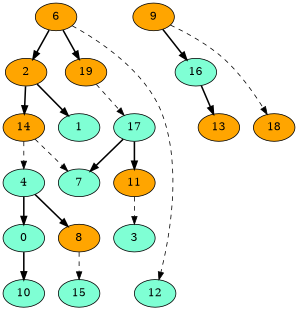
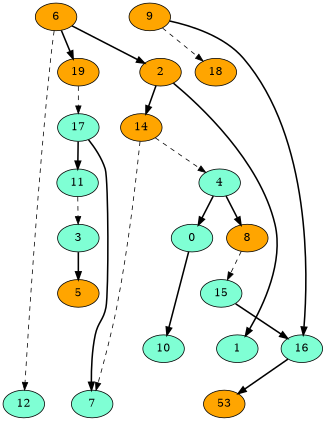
(219, 127) -> (224, 404)
(134, 183) -> (78, 183)
none -> (78, 293)
none -> (261, 320)
